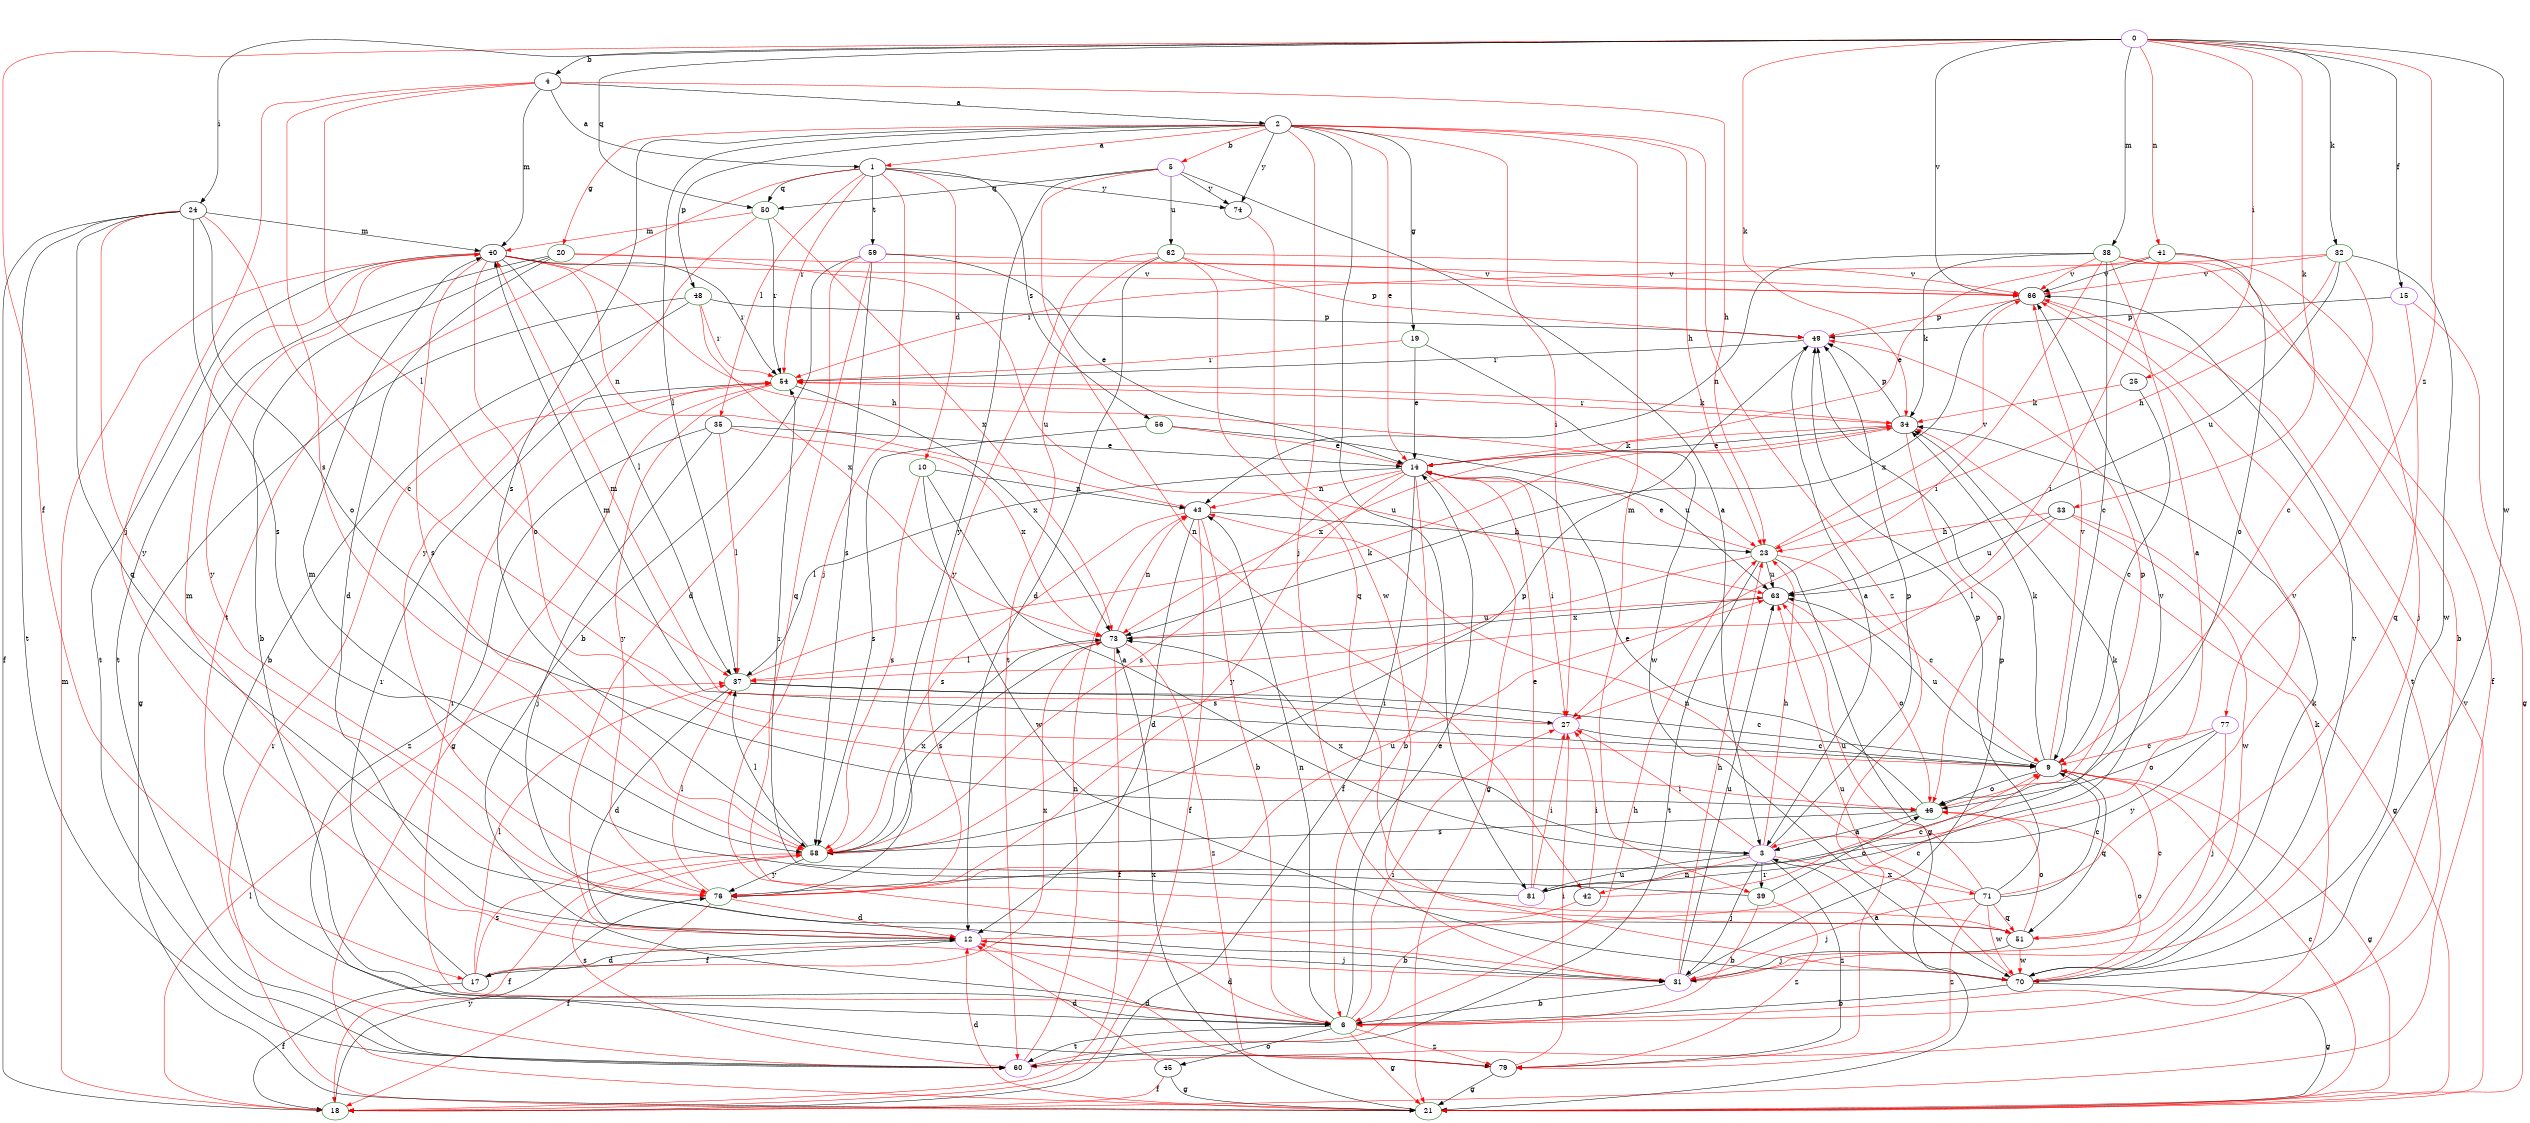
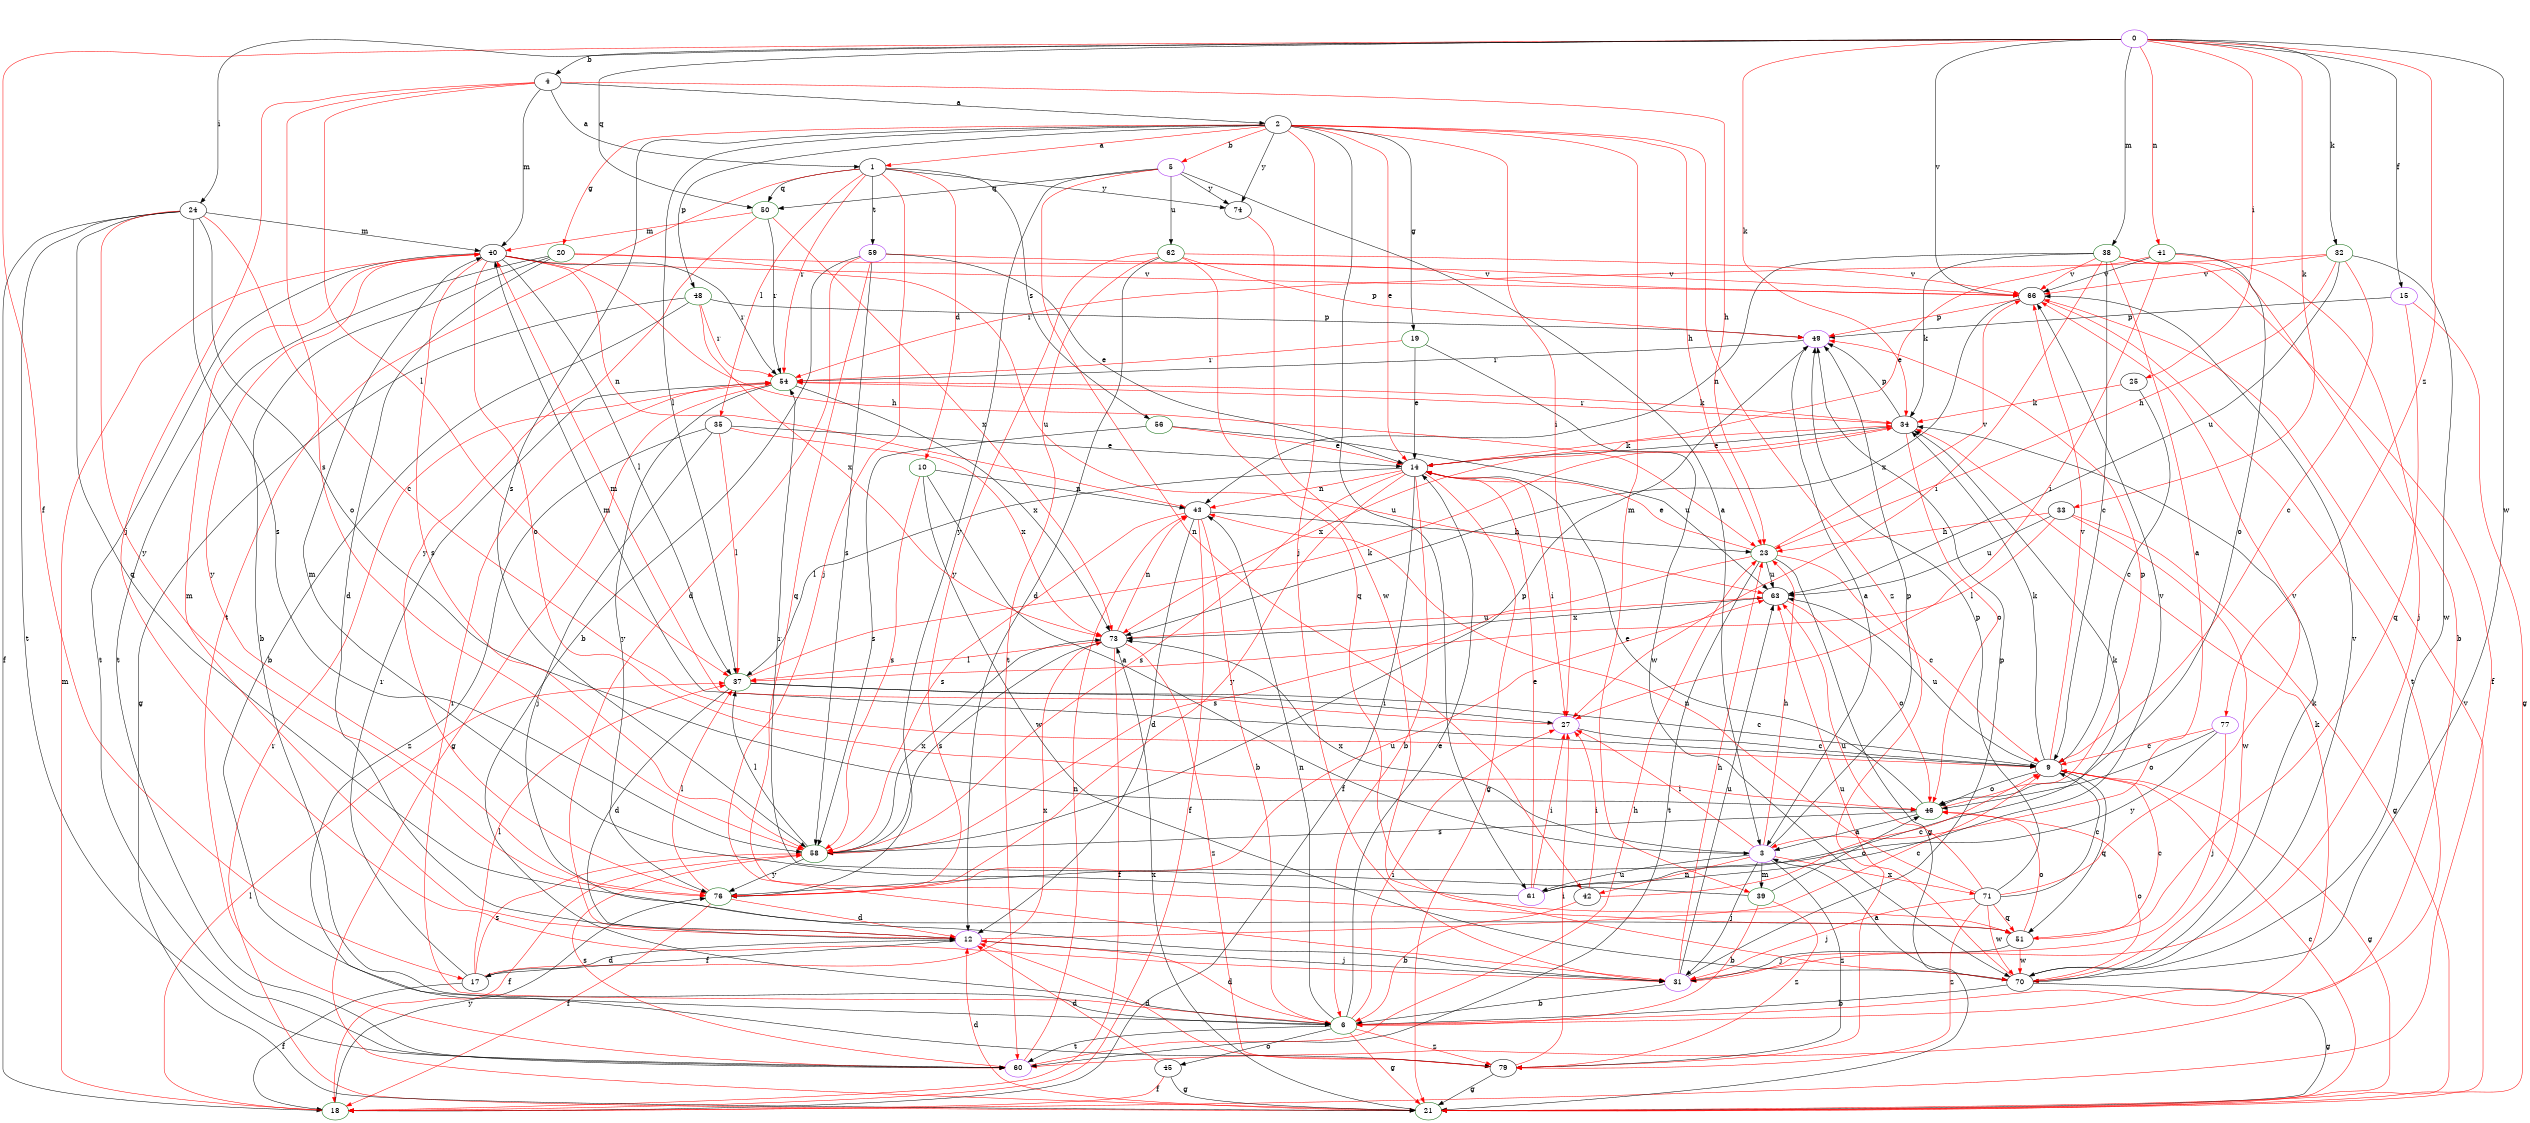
(618, 625) -> (618, 625)
(1765, 875) -> (1765, 875)
(1531, 897) -> (1531, 897)
